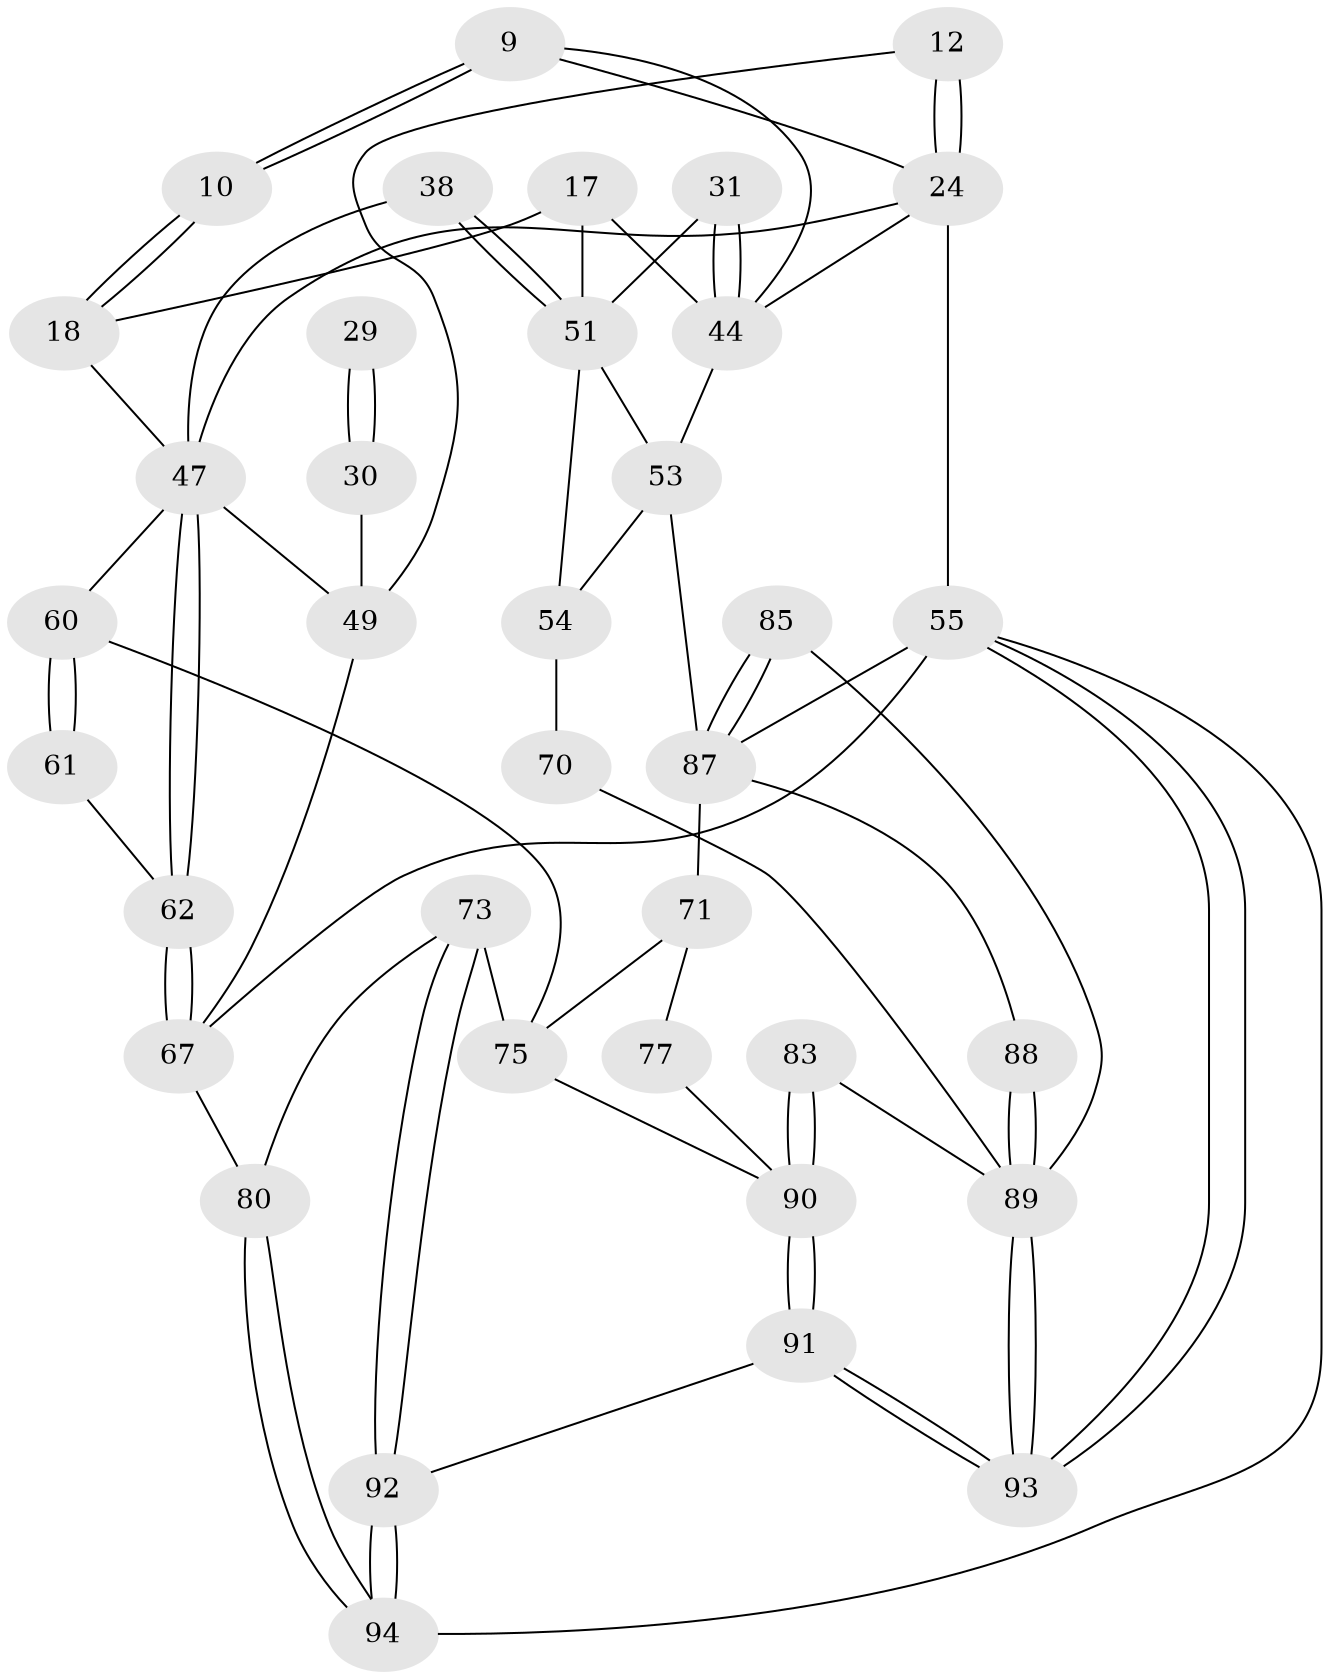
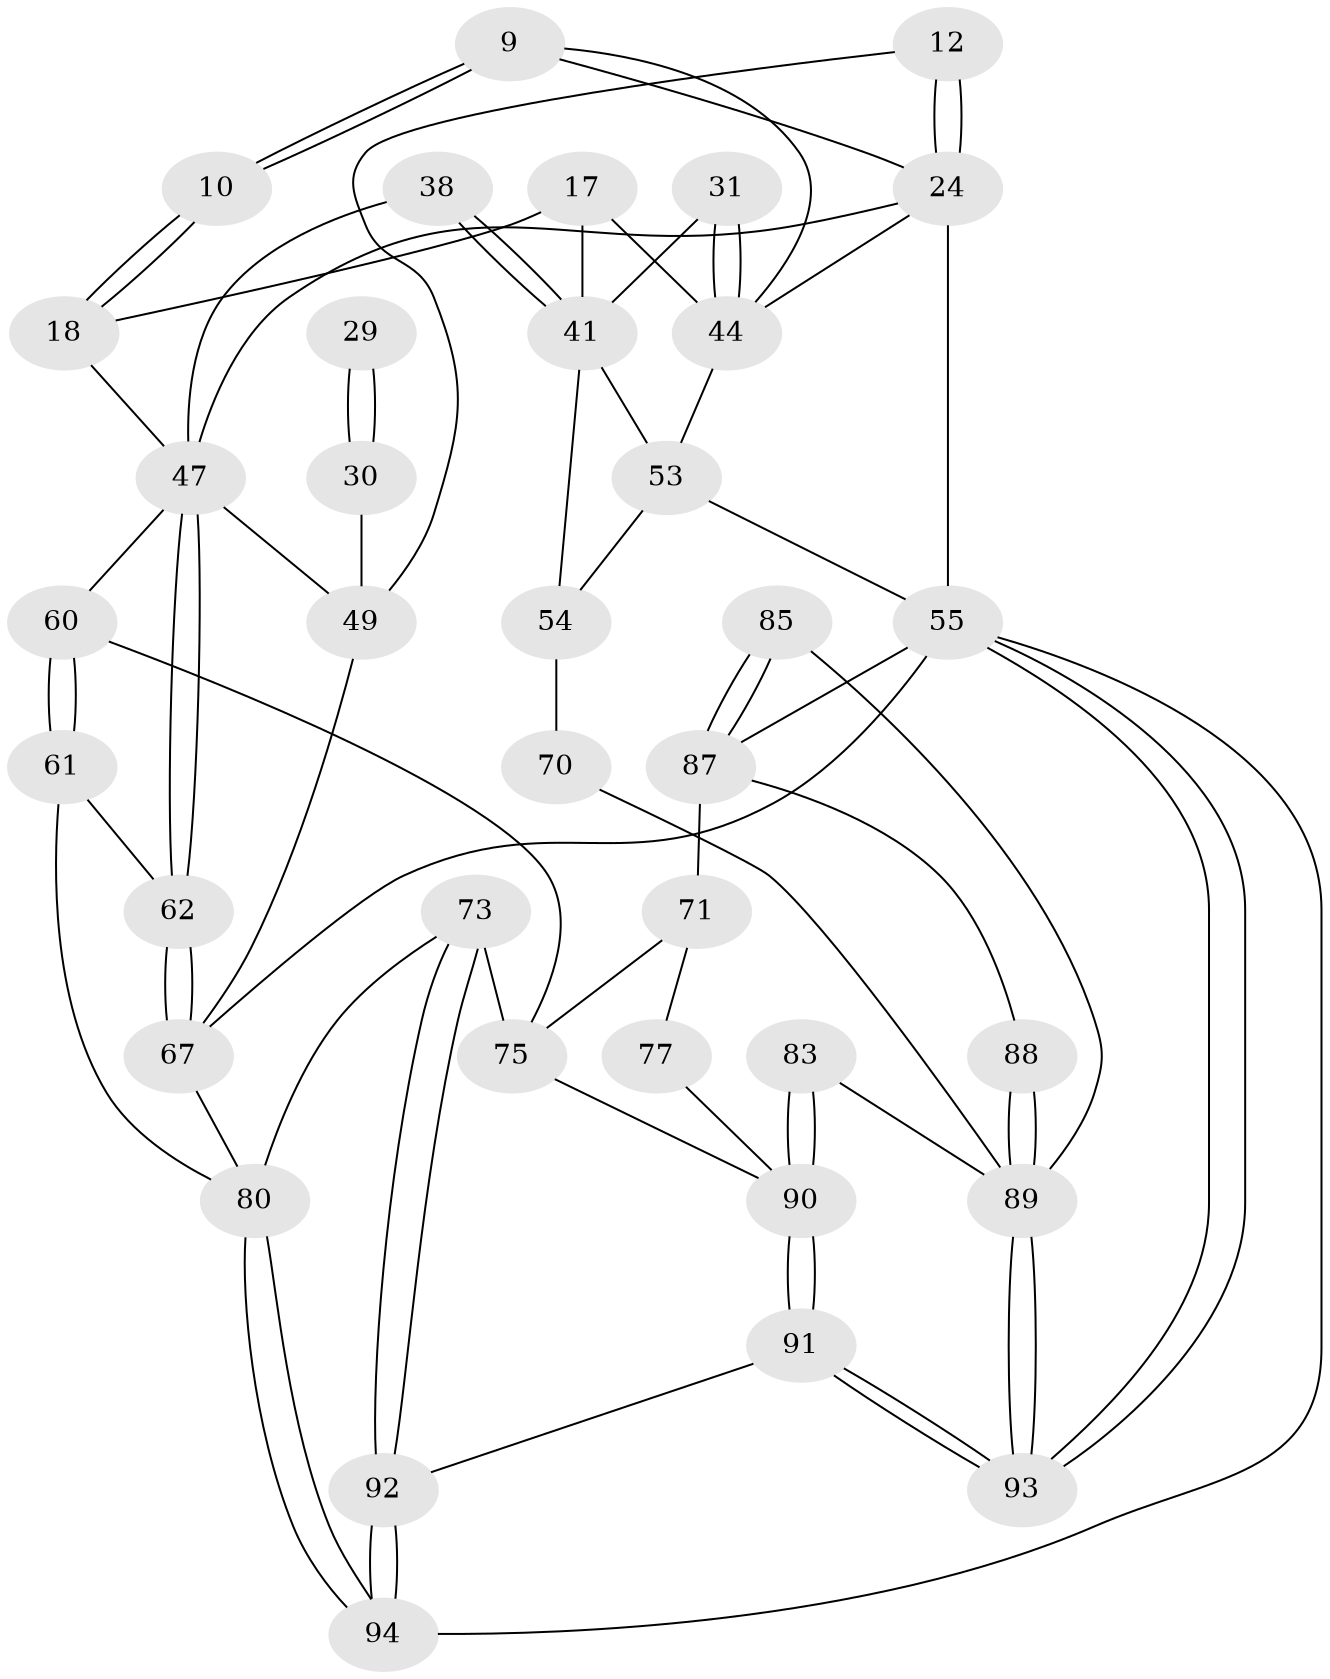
(582, 333) -> (582, 333)
(684, 623) -> (807, 550)
none -> (76, 1020)
